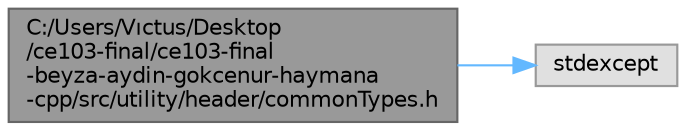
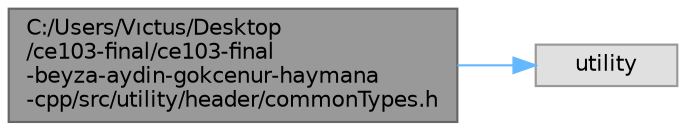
(607, 65) -> (607, 65)
